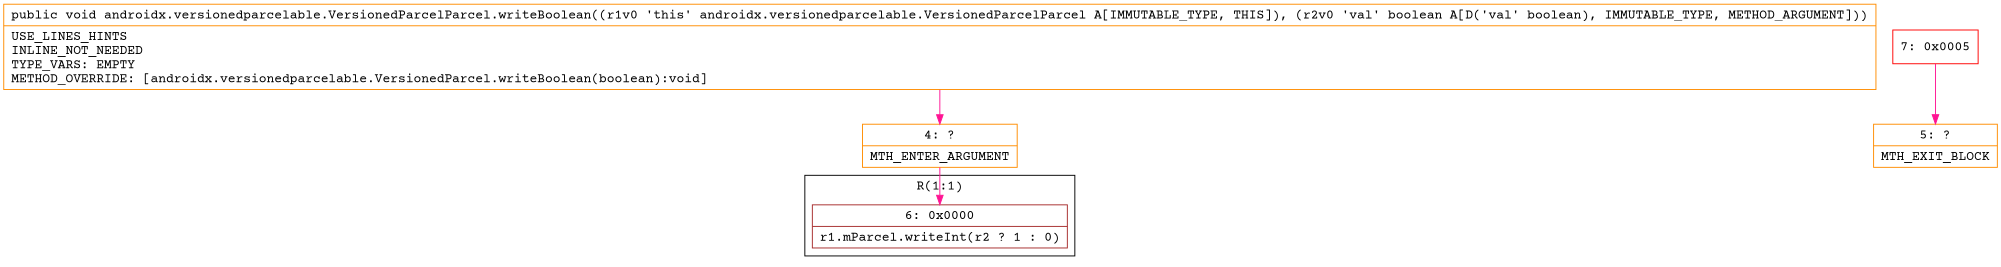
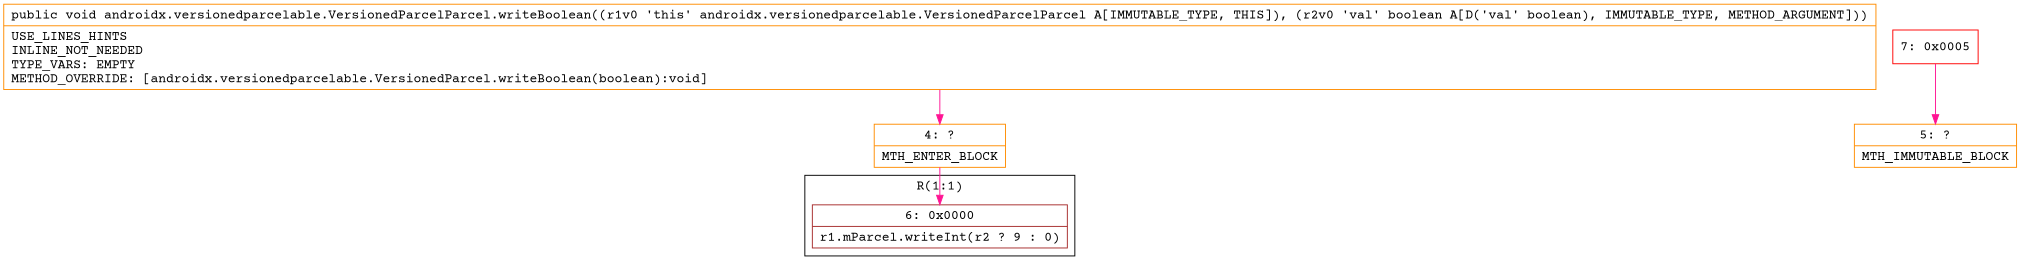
(940, 156) -> (940, 156)
(1935, 156) -> (1935, 156)
(940, 237) -> (940, 237)
